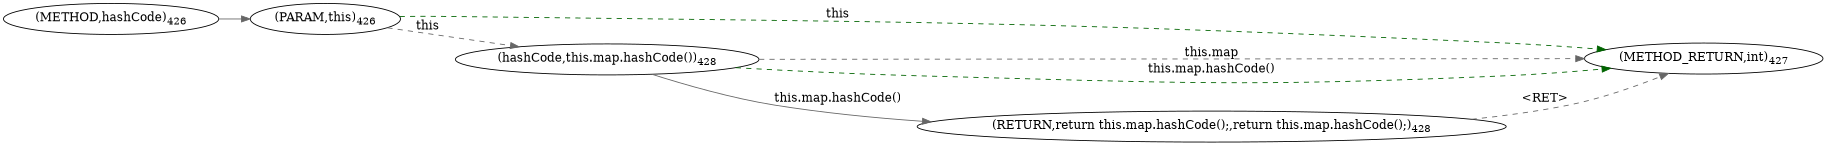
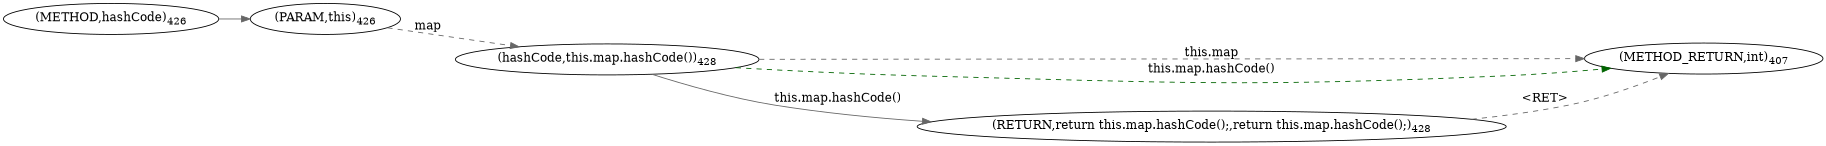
(999, 24) -> none
(428, 26) -> (428, 26)
(1779, 57) -> (1779, 57)
